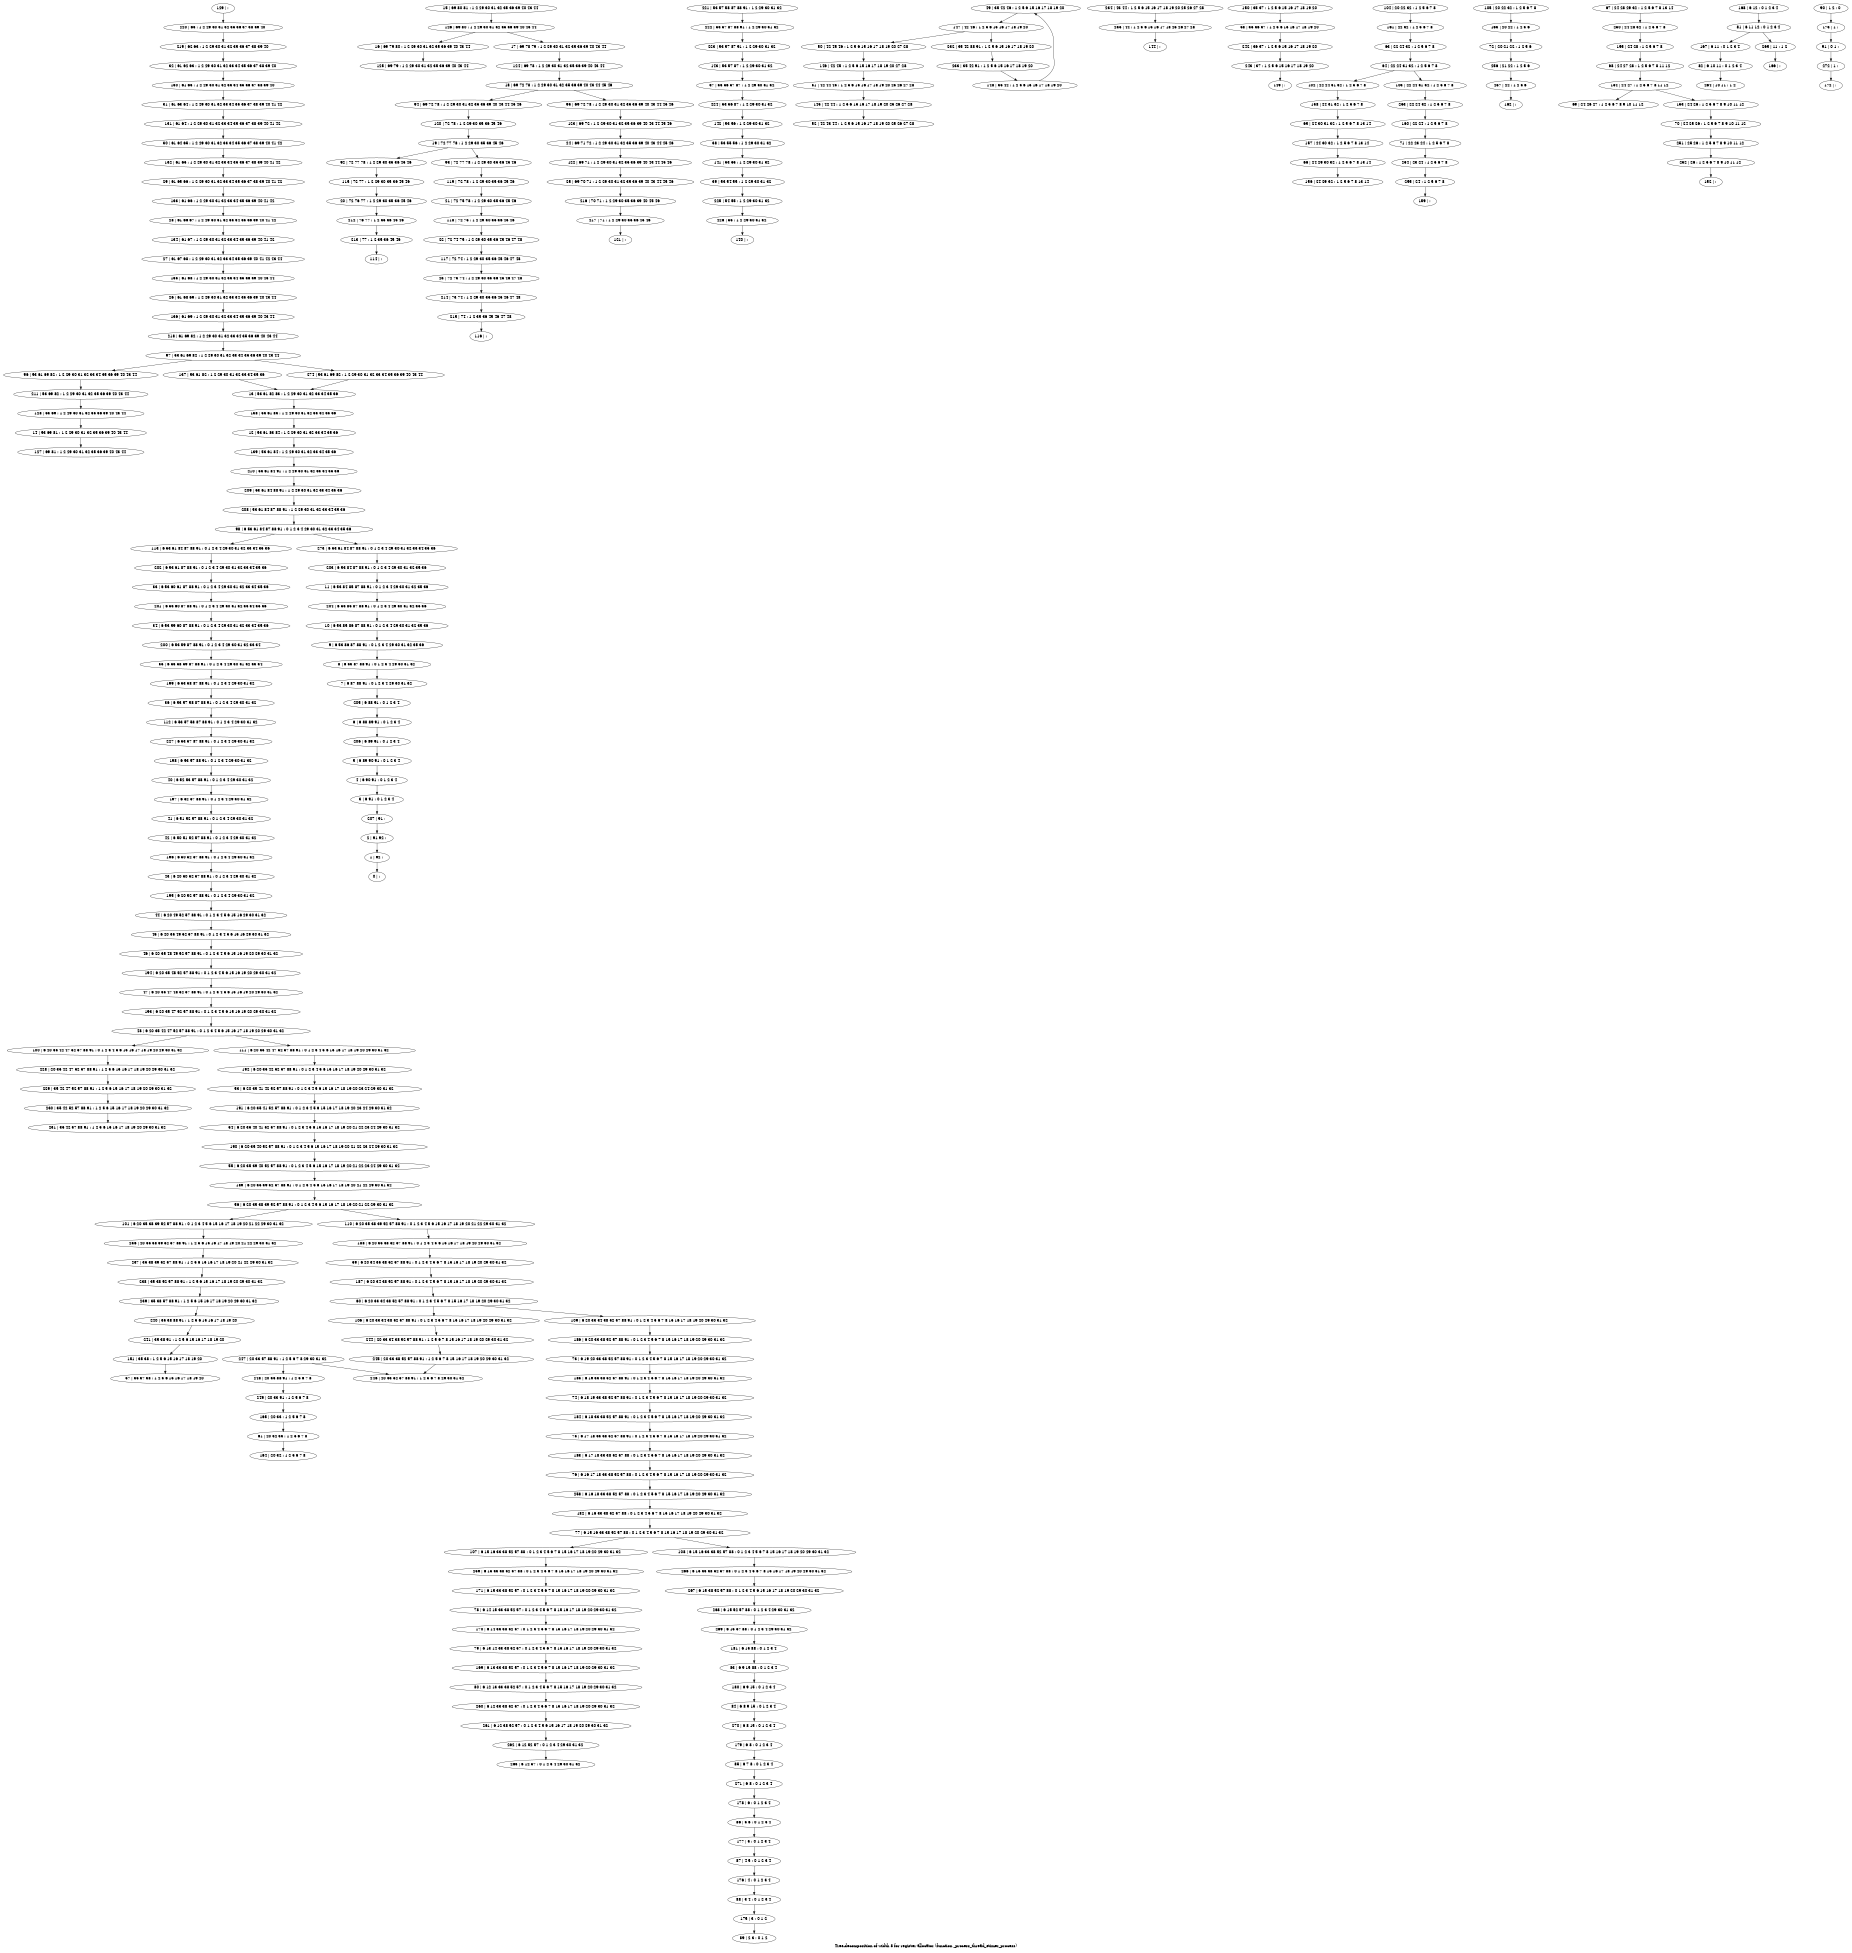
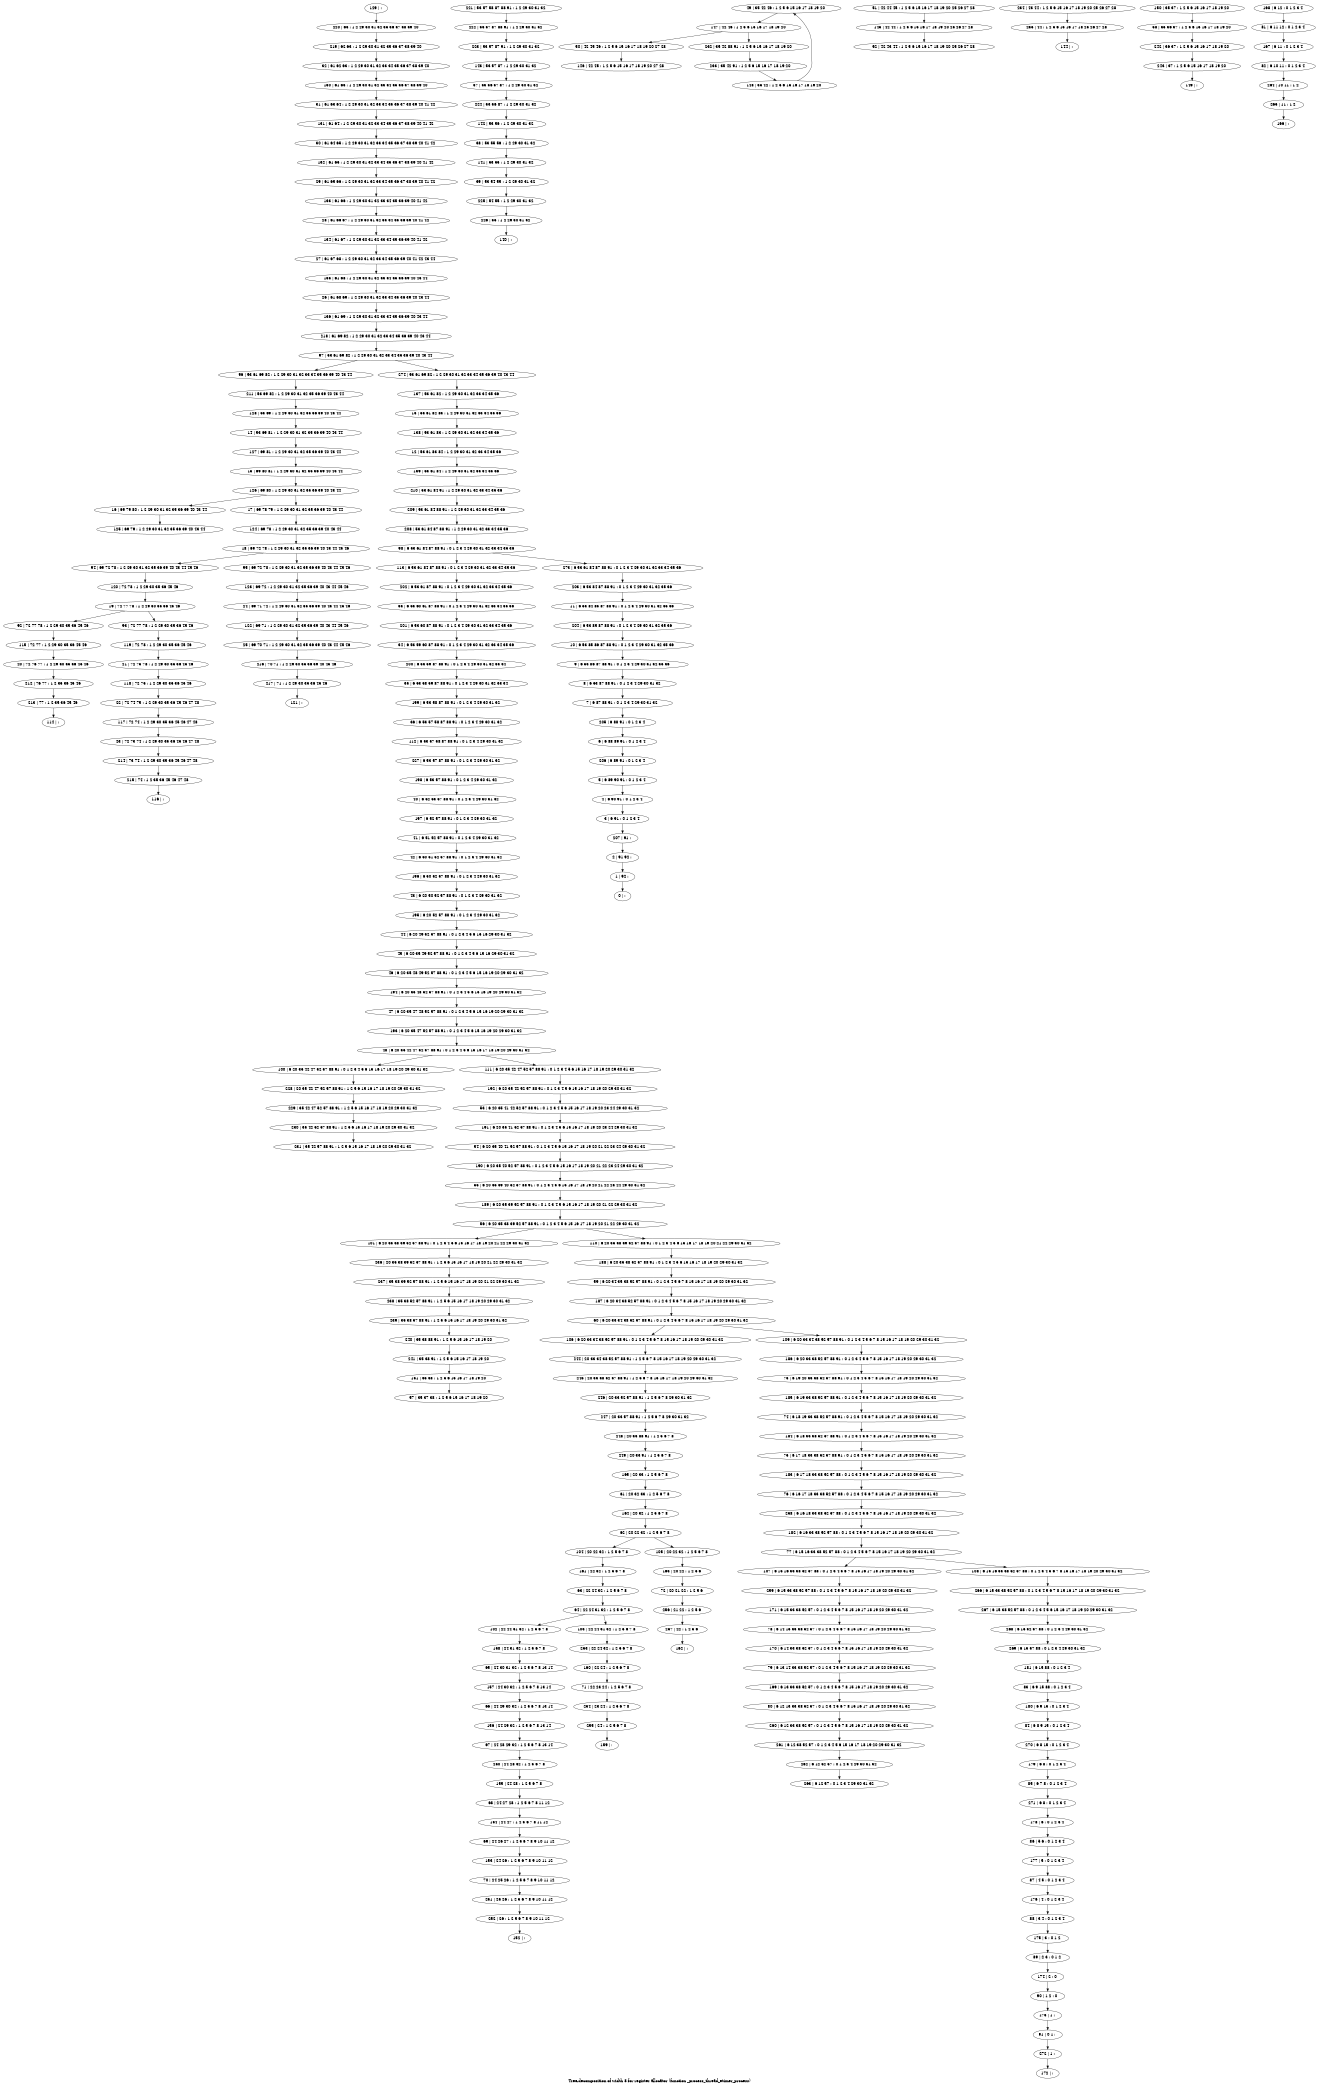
(1766, 36) -> (1284, 94)
(864, 75) -> none
(1674, 95) -> (520, 1850)
(331, 384) -> (457, 383)
none -> (296, 461)
(349, 1369) -> (645, 1406)
none -> (645, 1533)
none -> (520, 1734)
none -> (1048, 1977)
